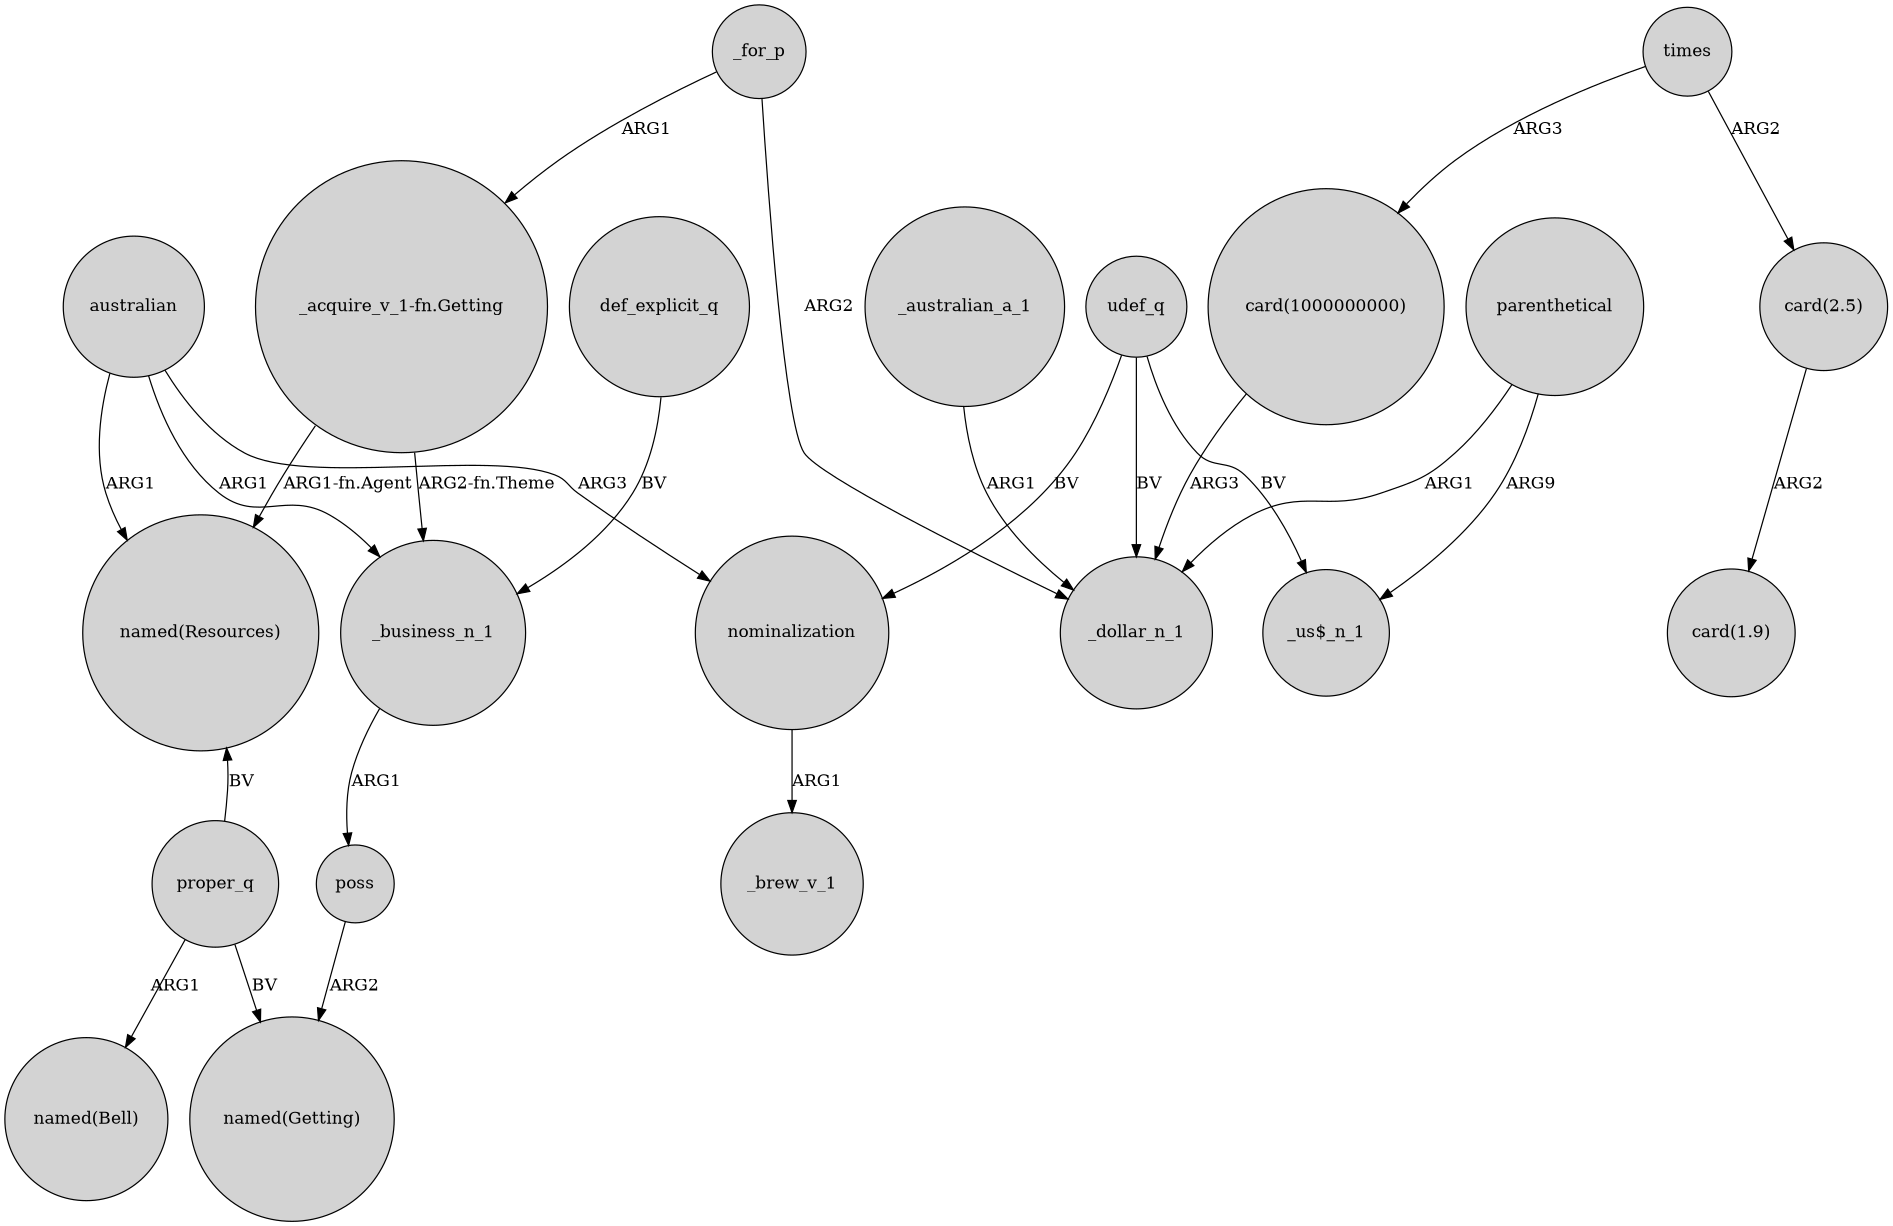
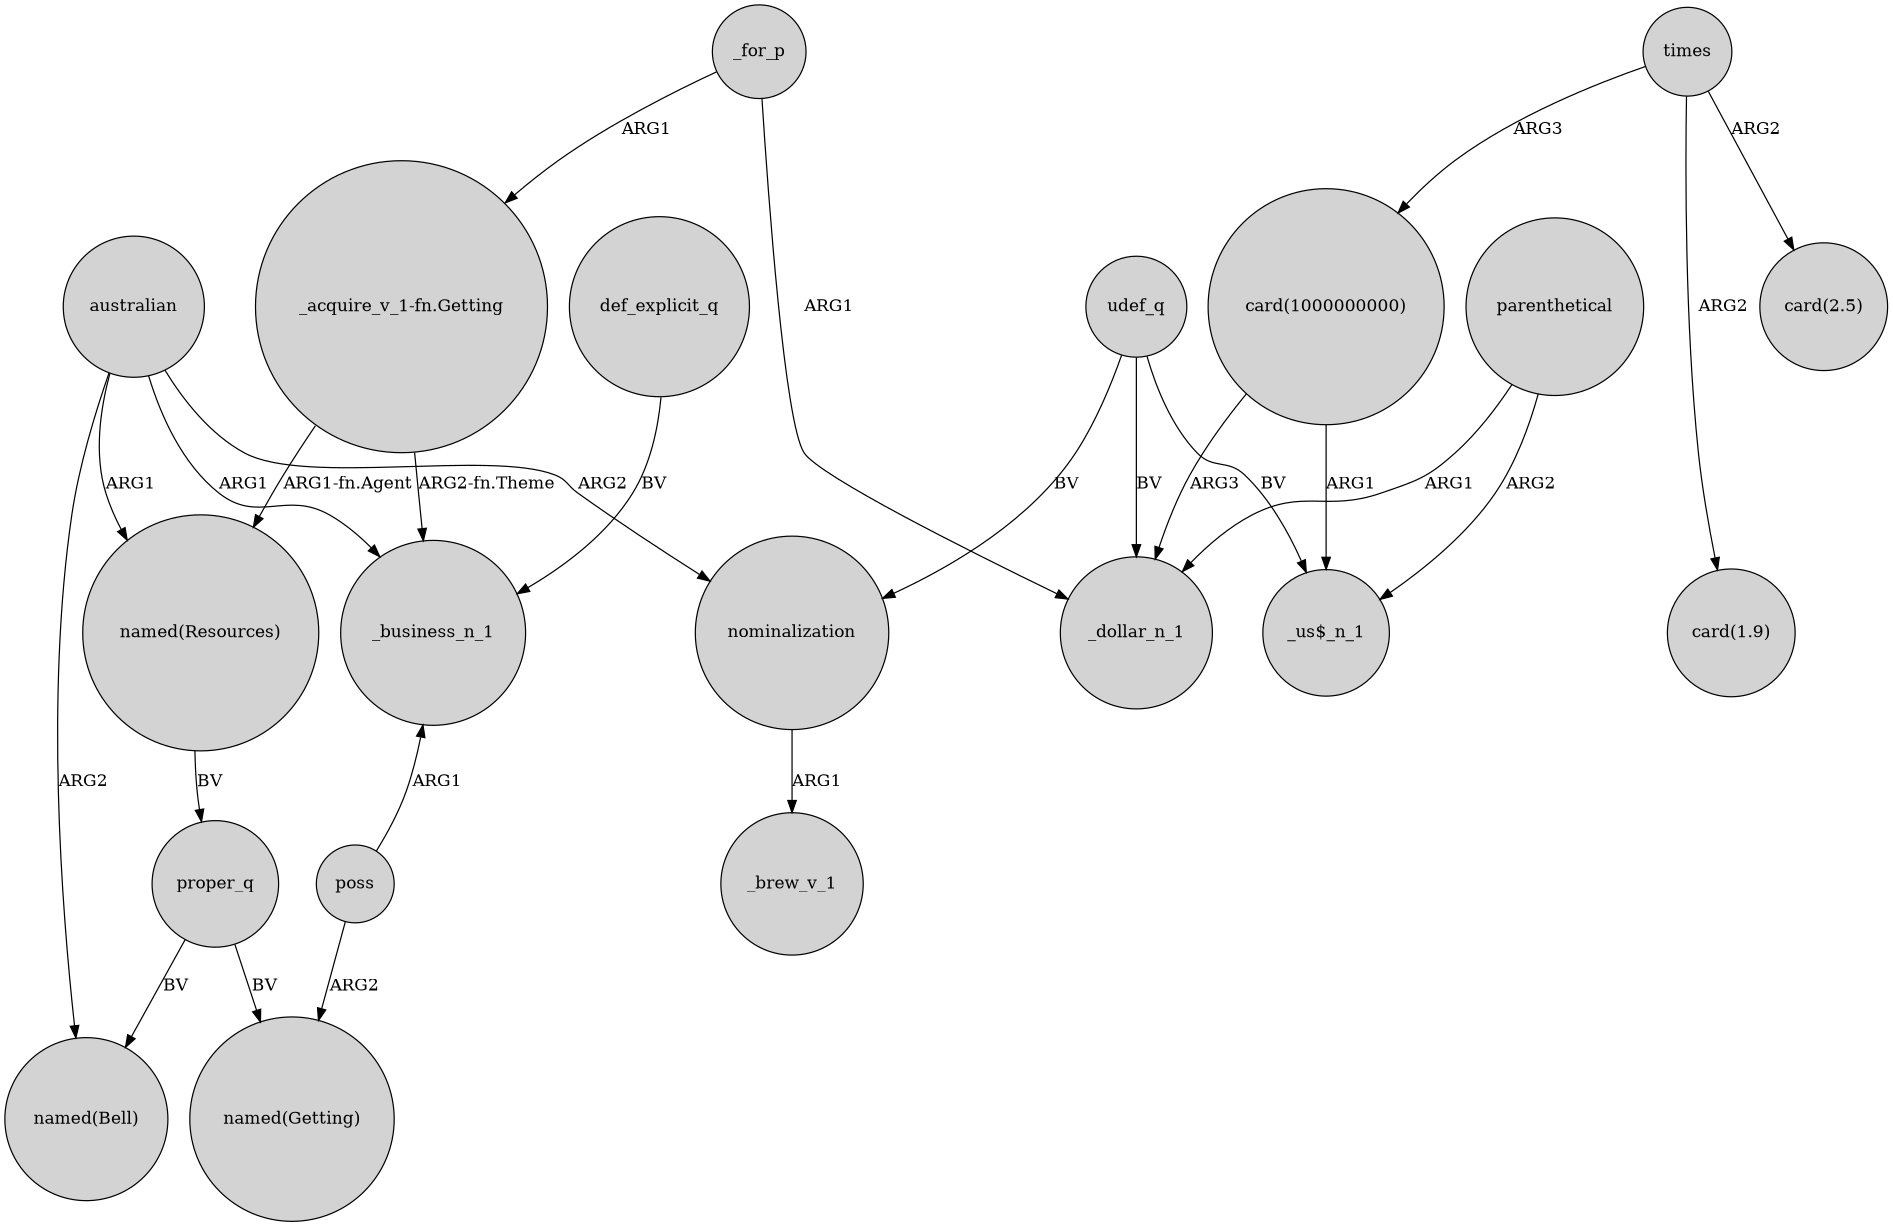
(829, 307) -> (829, 307)
(965, 307) -> none
(1779, 464) -> (1690, 328)
(603, 484) -> (603, 484)
(1531, 484) -> (1531, 484)
none -> (1326, 491)
none -> (58, 697)
(353, 768) -> (404, 797)
(228, 791) -> (196, 780)
(176, 986) -> (176, 986)
